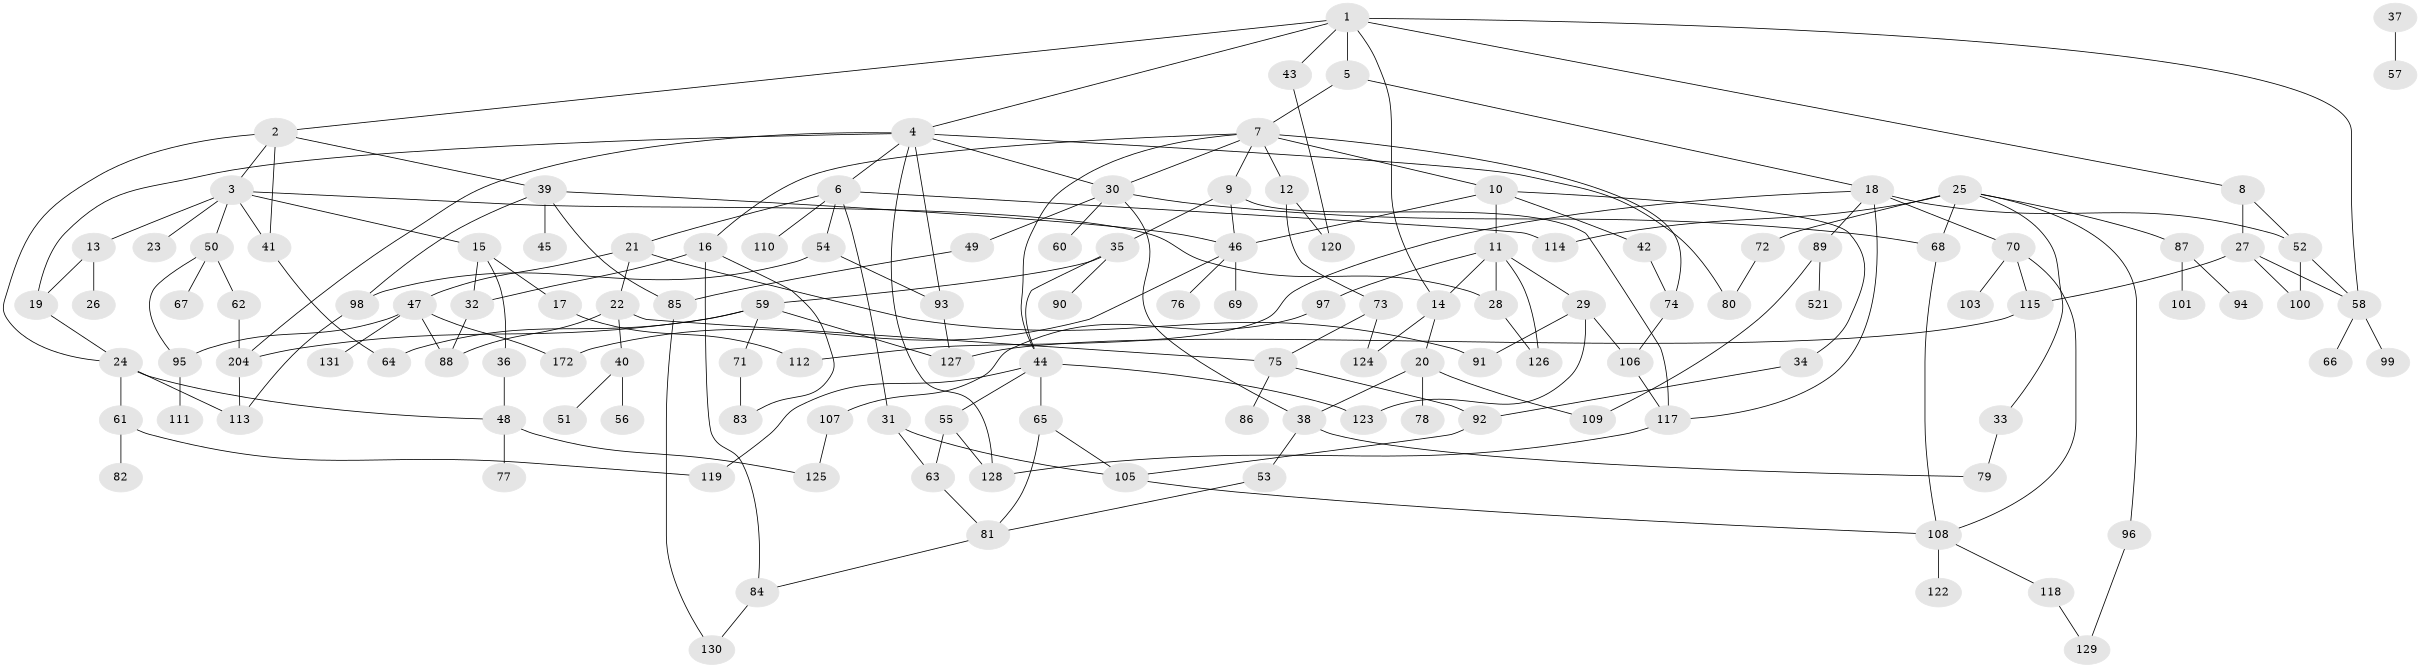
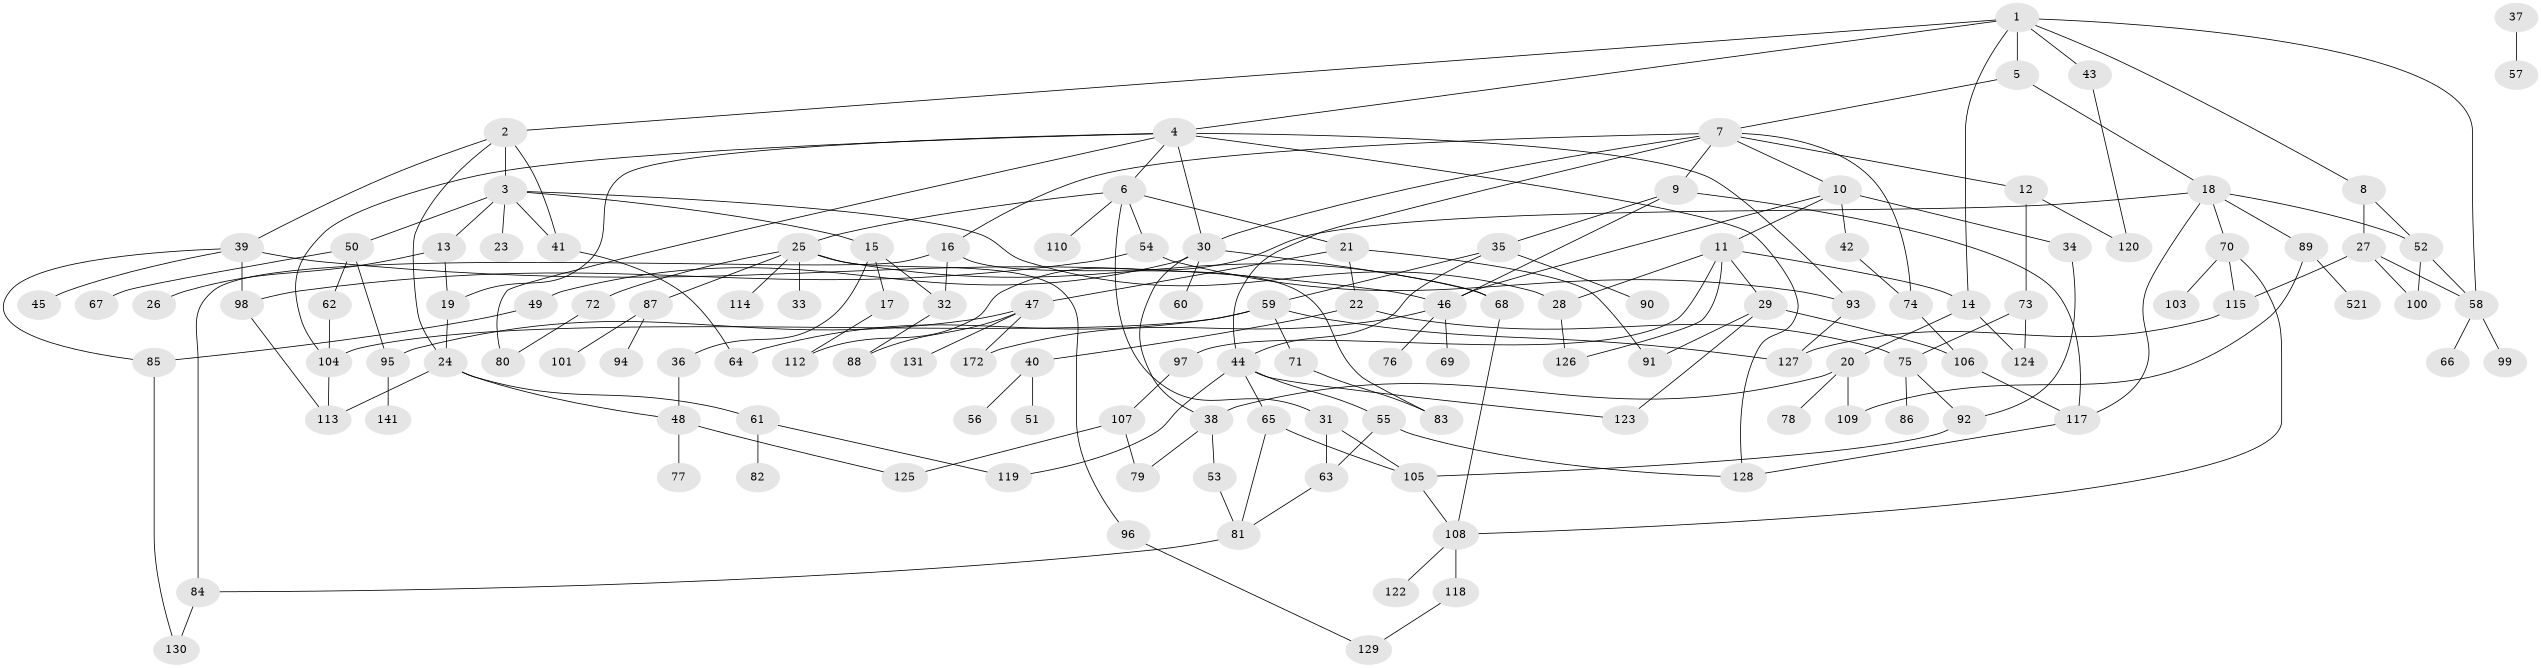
(1200, 212) -> (960, 211)
(532, 334) -> none
(239, 363) -> (329, 363)
(180, 420) -> (388, 420)
(1993, 449) -> (1131, 451)
